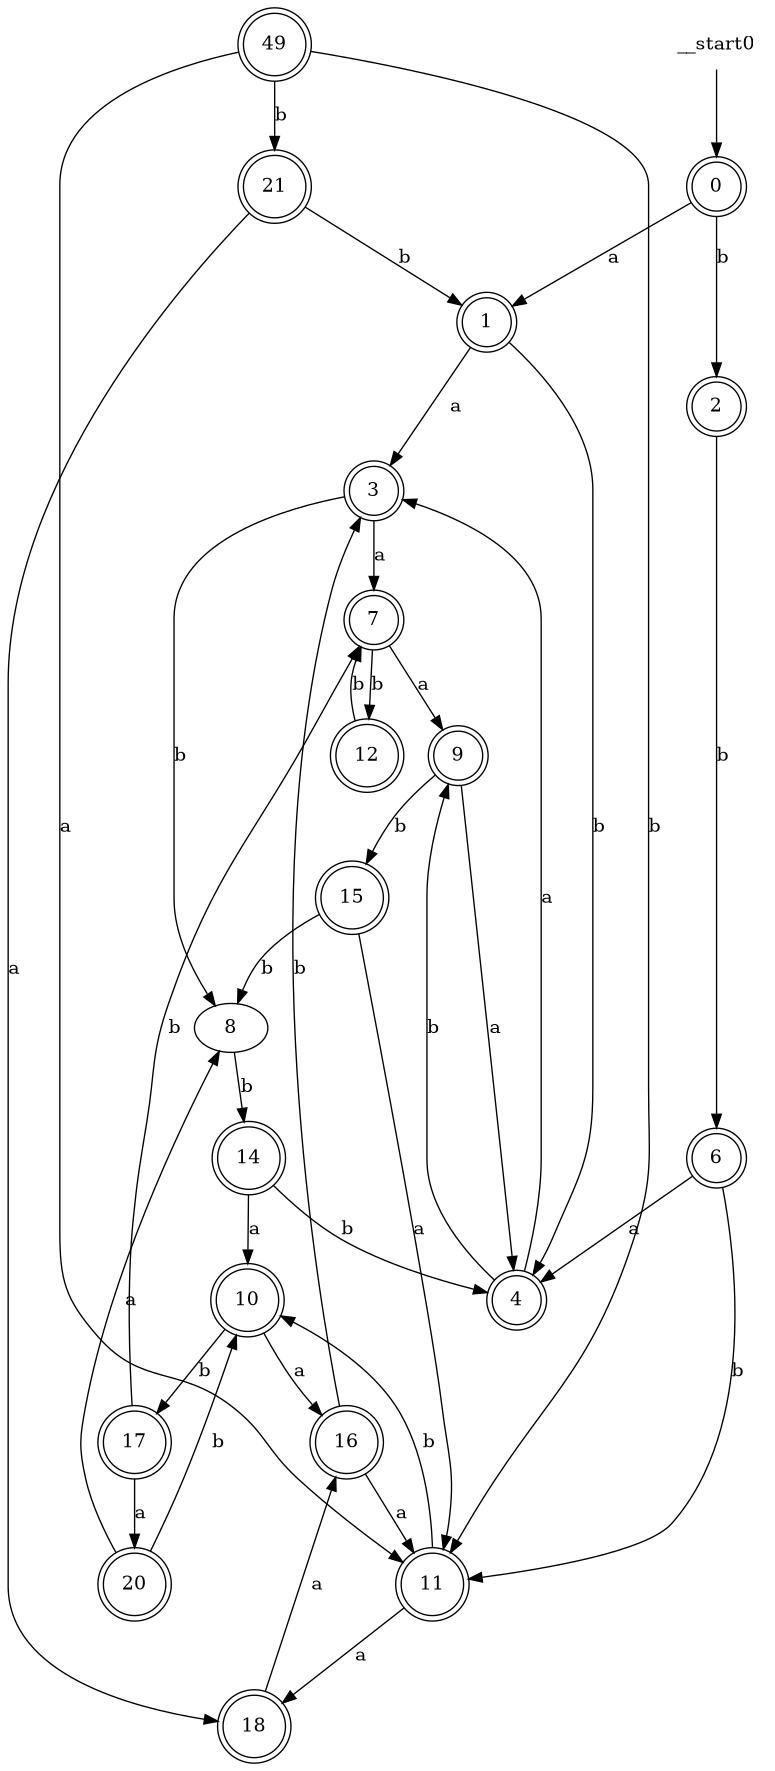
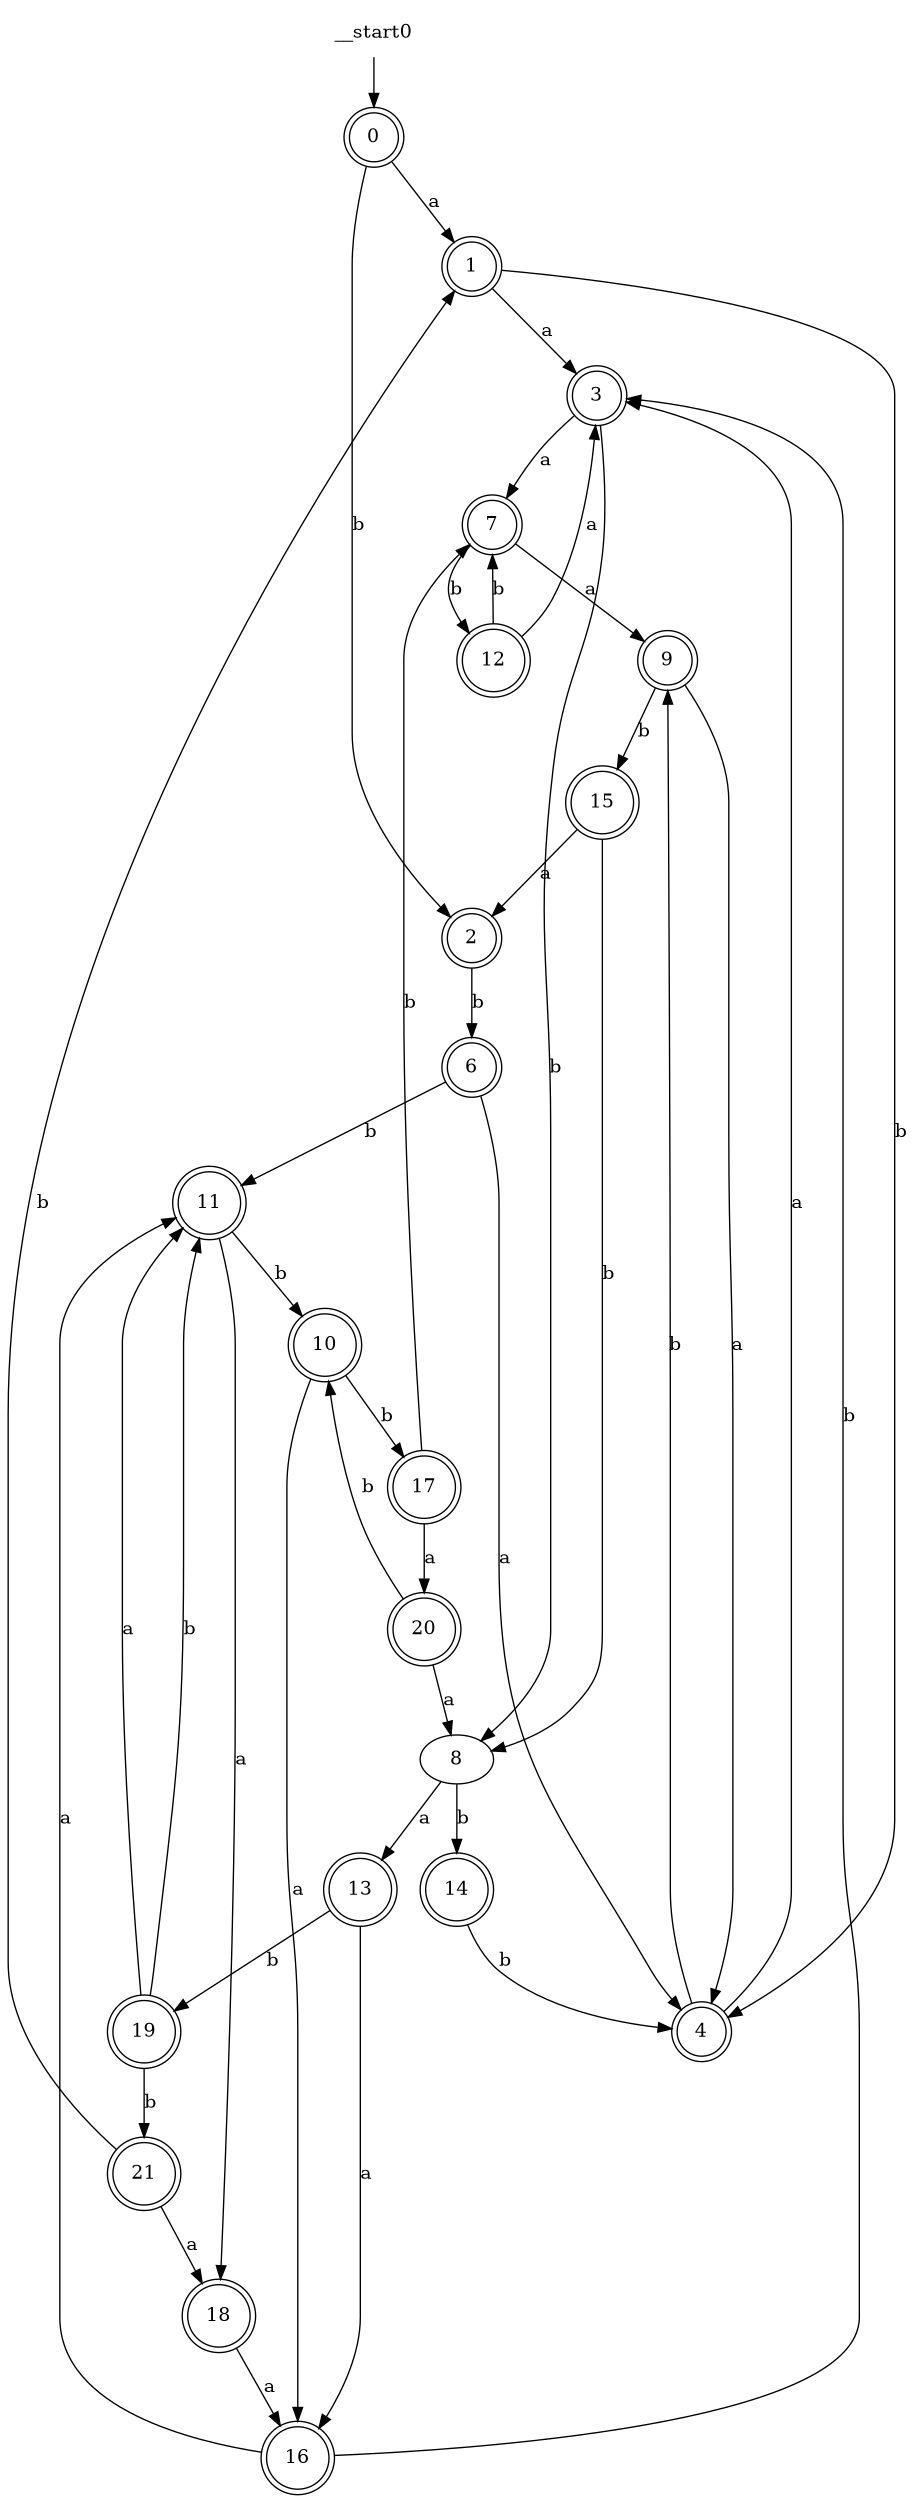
(275, 45) -> (144, 2032)
none -> (574, 545)
(248, 1222) -> none
(414, 1234) -> (536, 872)
none -> (360, 1890)
